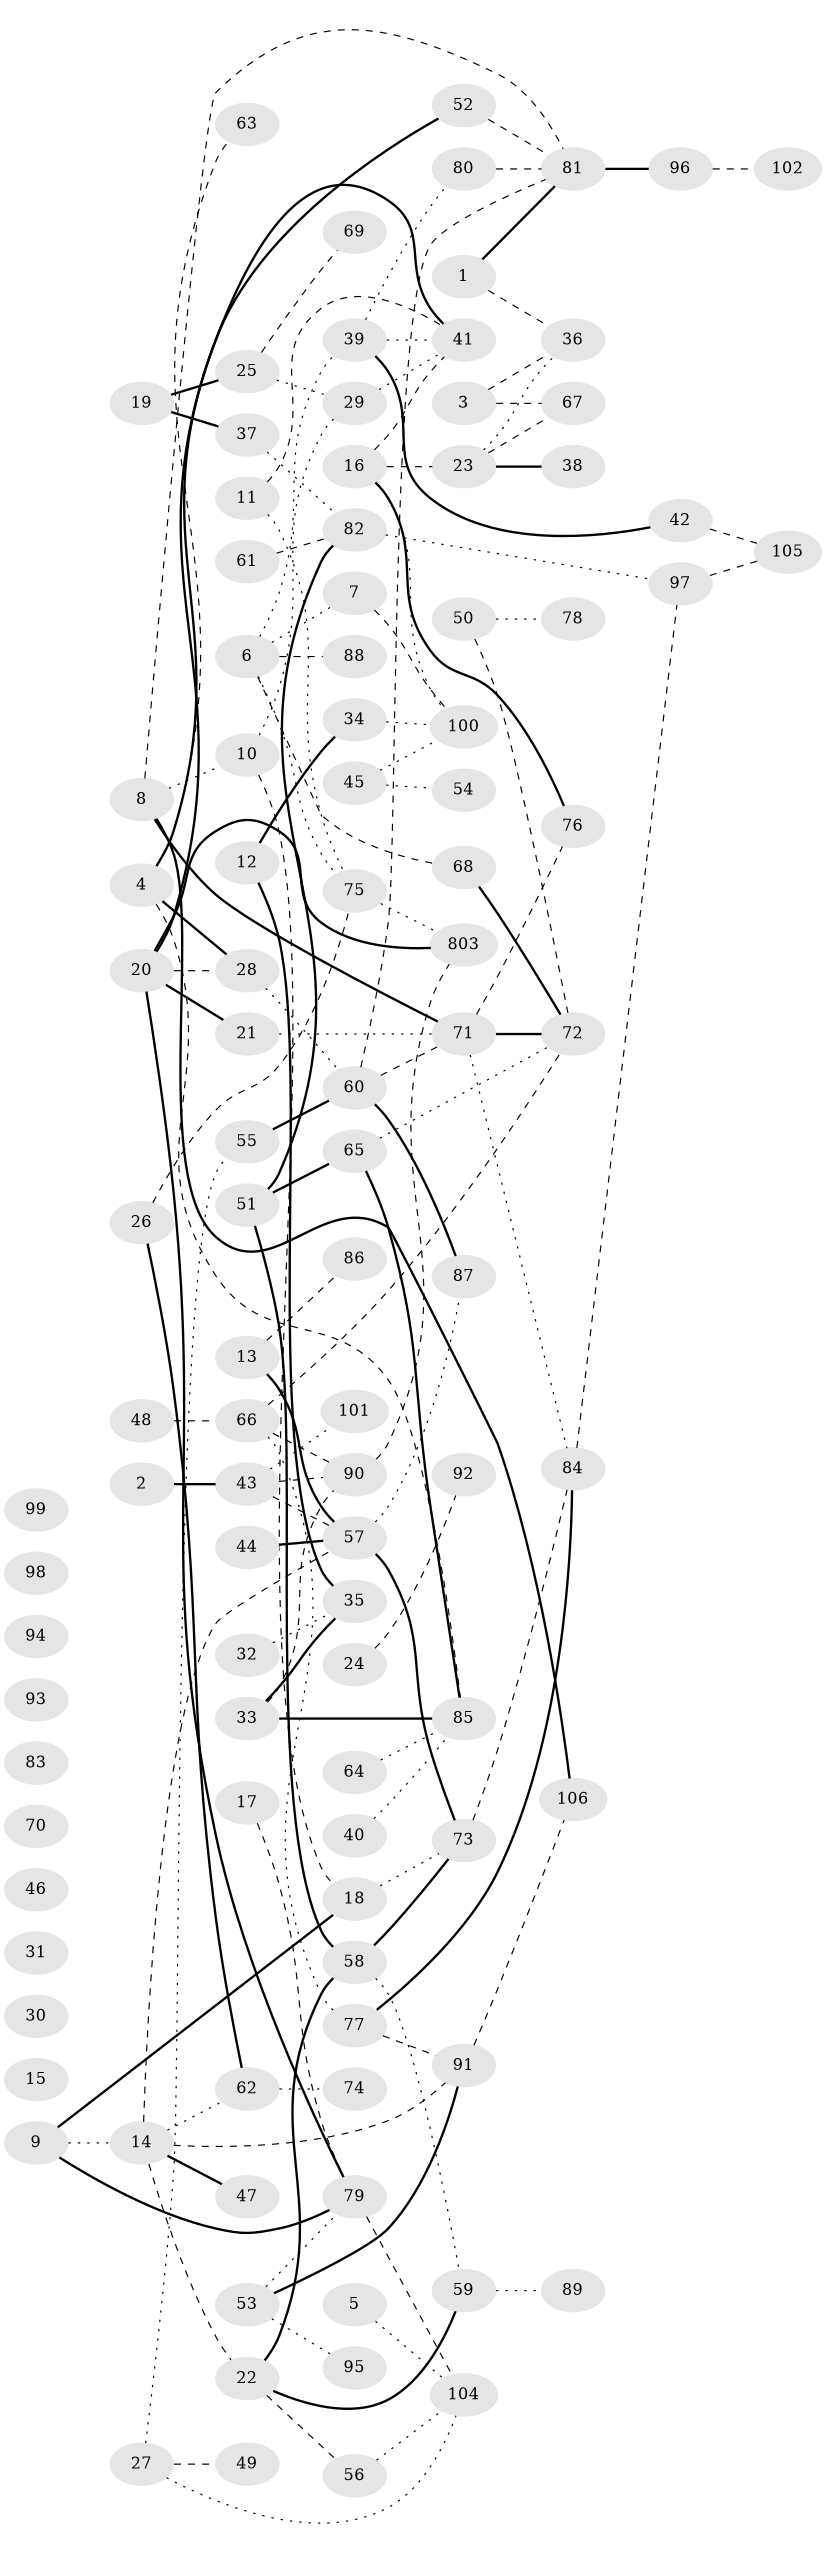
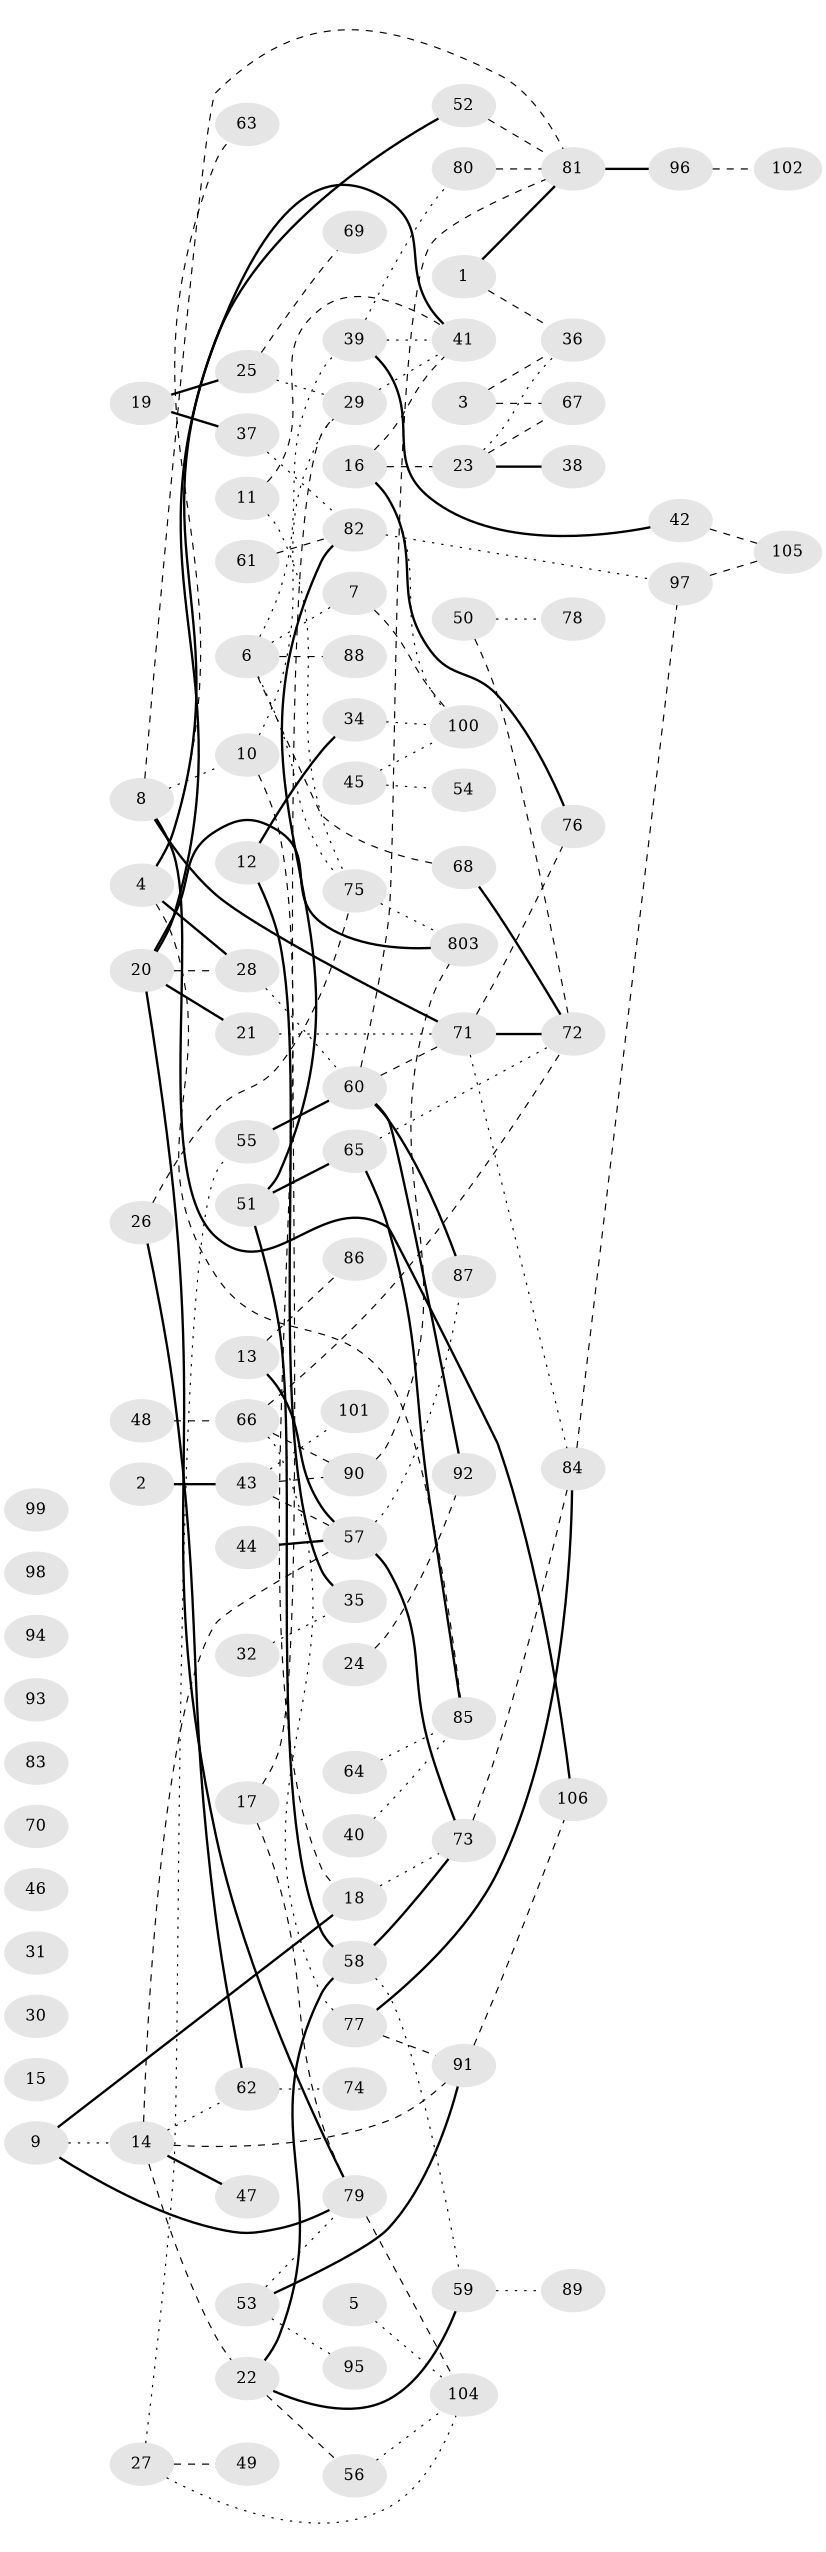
none -> (293, 1101)
none -> (436, 1338)
(247, 1719) -> none
